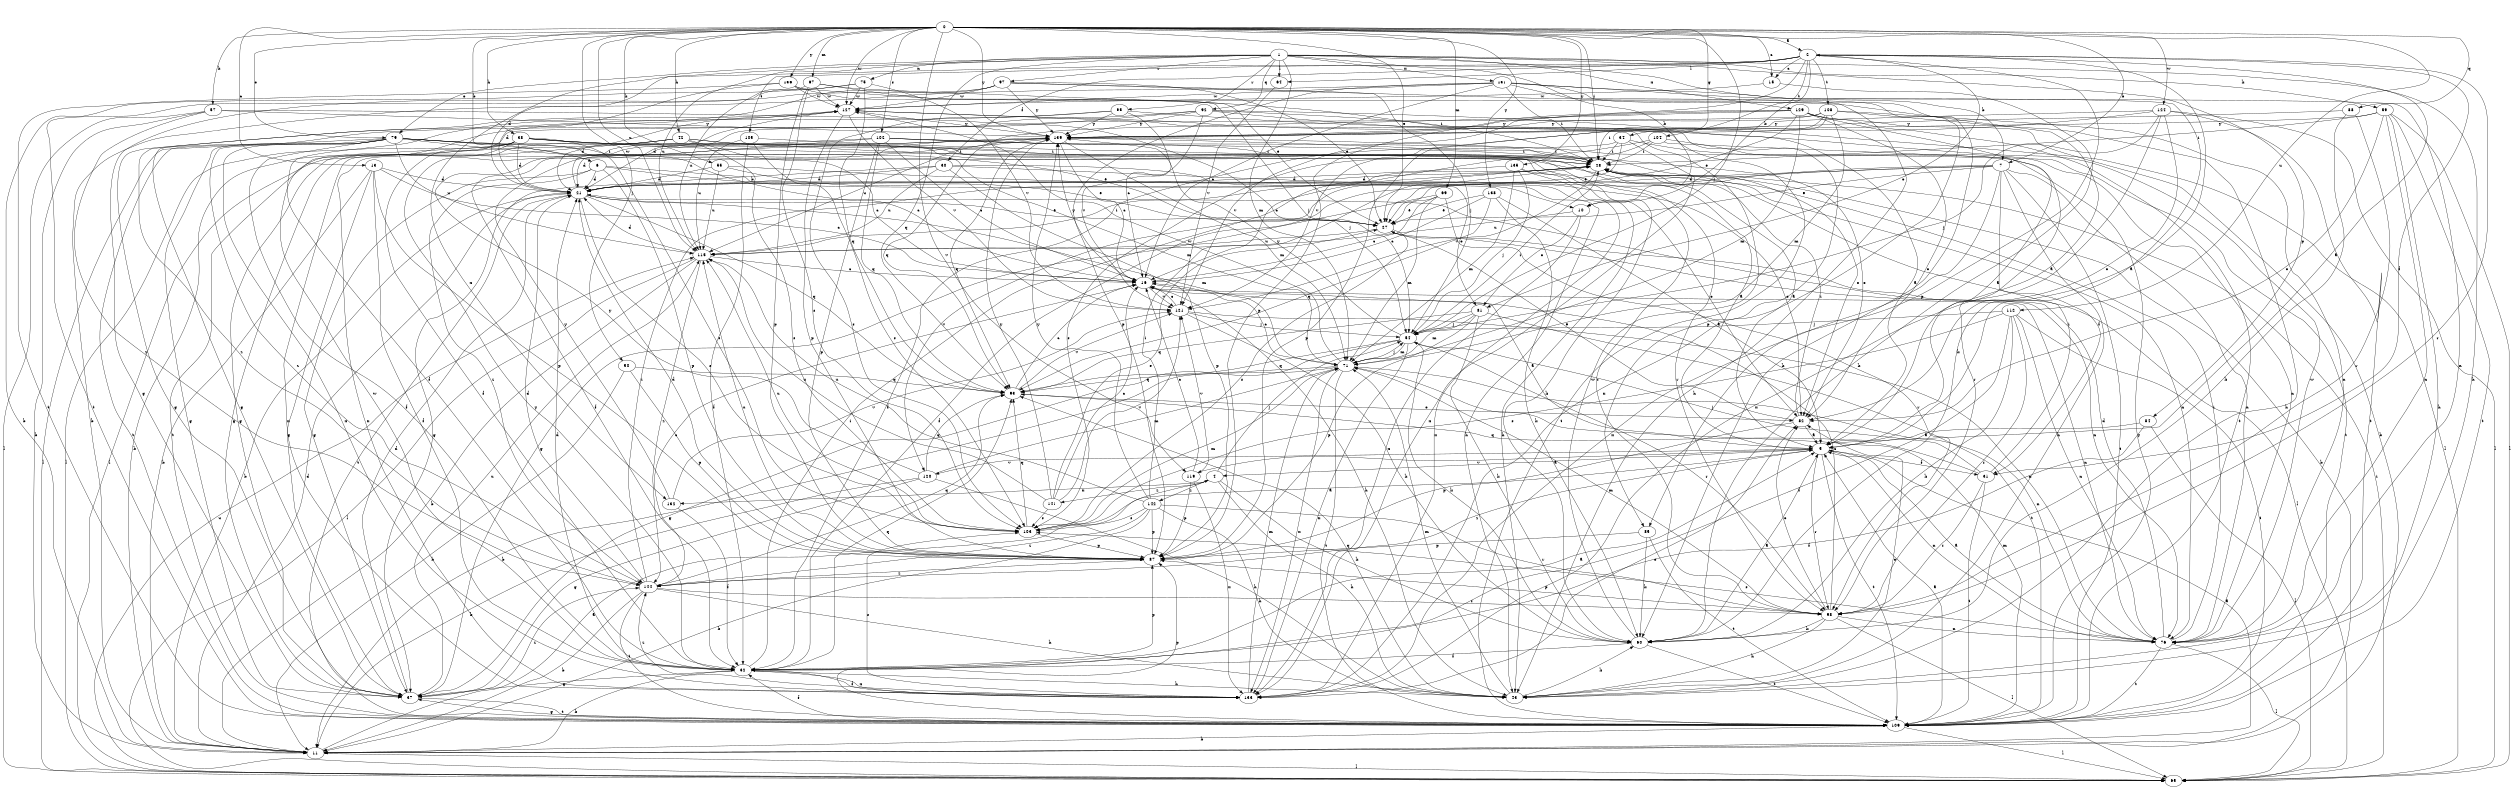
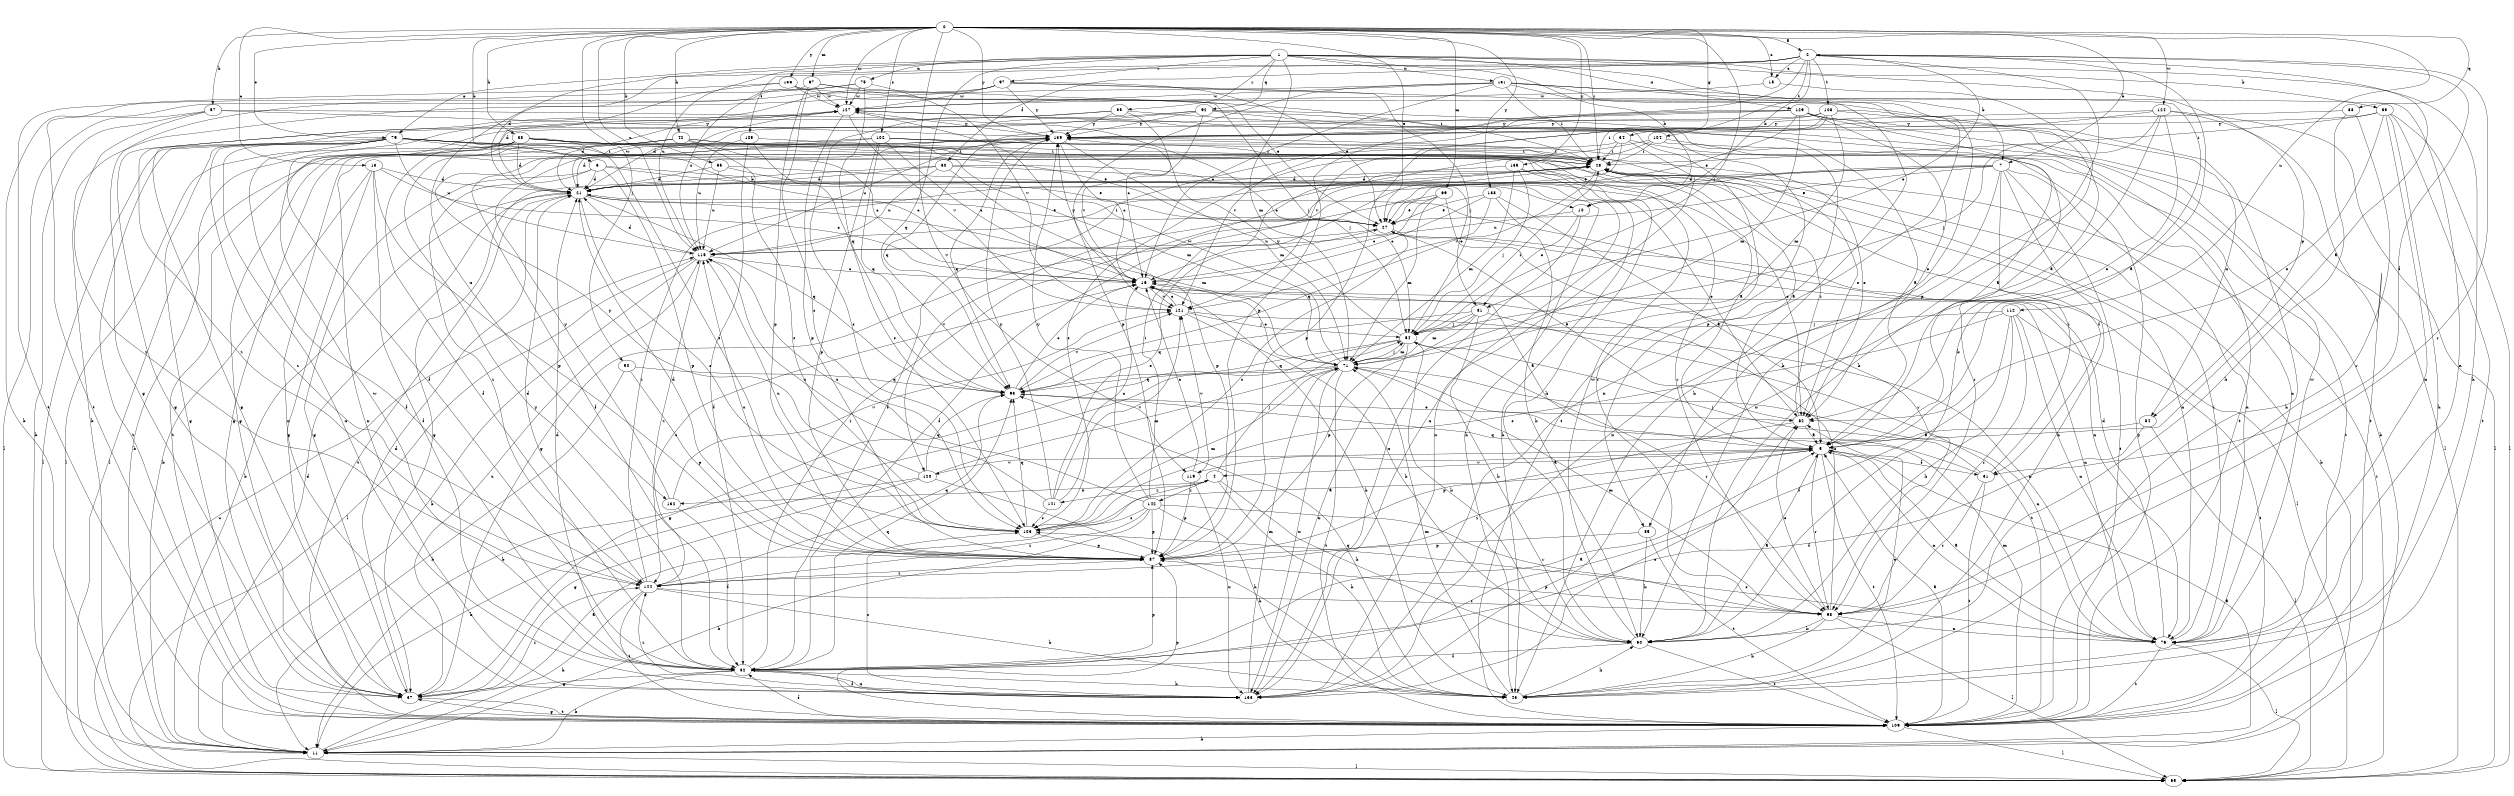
(1279, 82) -> none
(2286, 236) -> (2158, 153)
